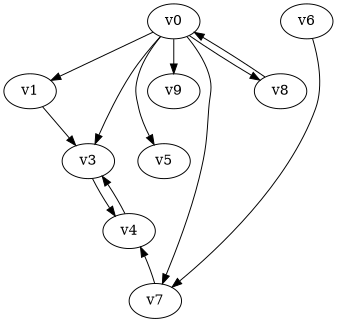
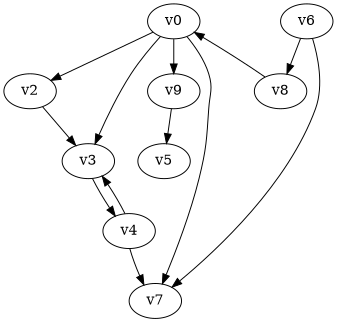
(220, 56) -> (296, 52)
(136, 84) -> (170, 121)
(30, 91) -> (30, 91)
(150, 269) -> (134, 263)
